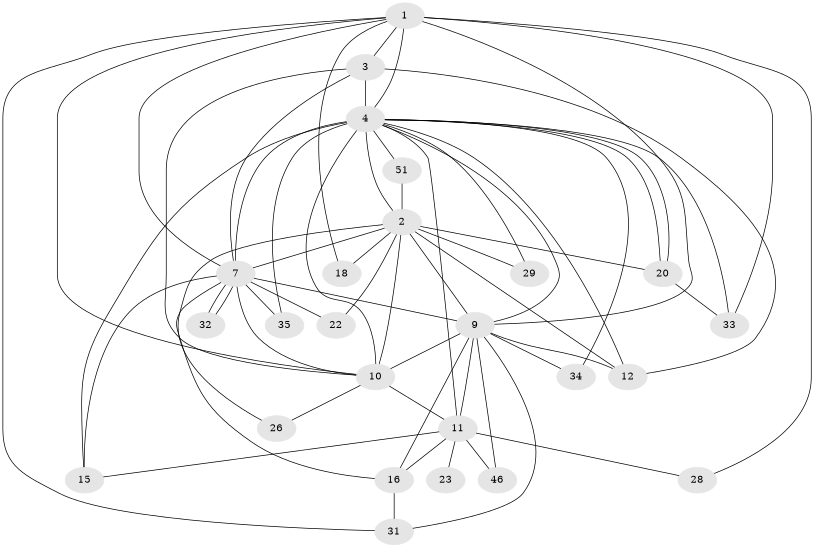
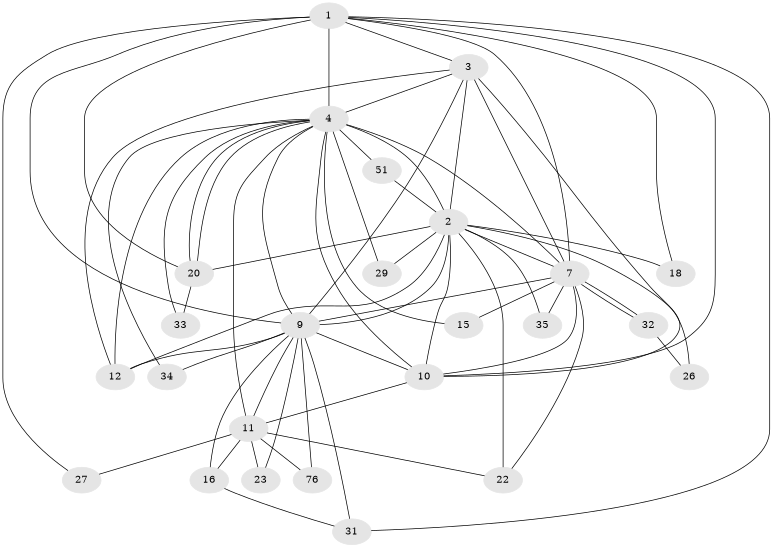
(708, 65) -> (101, 93)
none -> (459, 145)
(276, 201) -> (513, 261)
none -> (395, 203)
(326, 403) -> (670, 352)
none -> (284, 404)
(221, 418) -> none
(263, 455) -> (376, 454)
(497, 480) -> (312, 480)
(697, 480) -> (82, 480)
